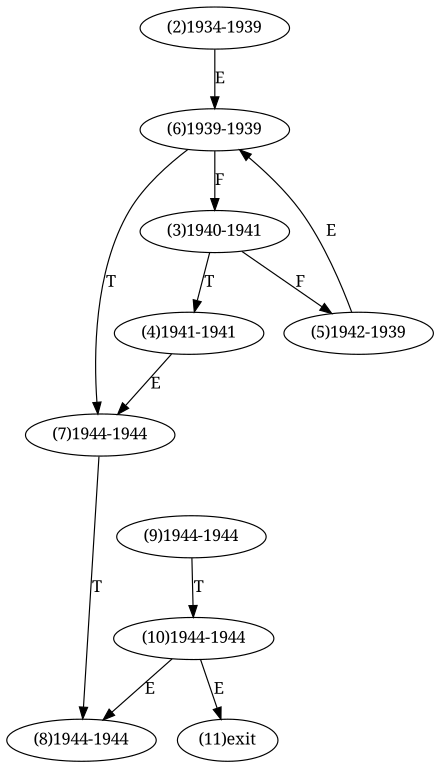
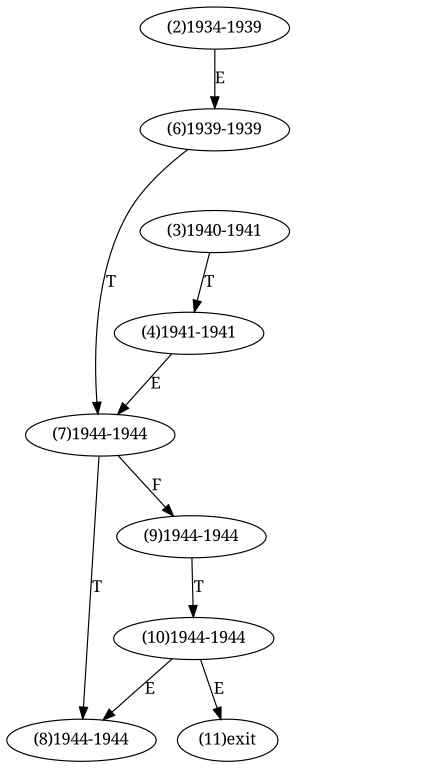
(215, 175) -> none
(359, 333) -> none
none -> (142, 482)
